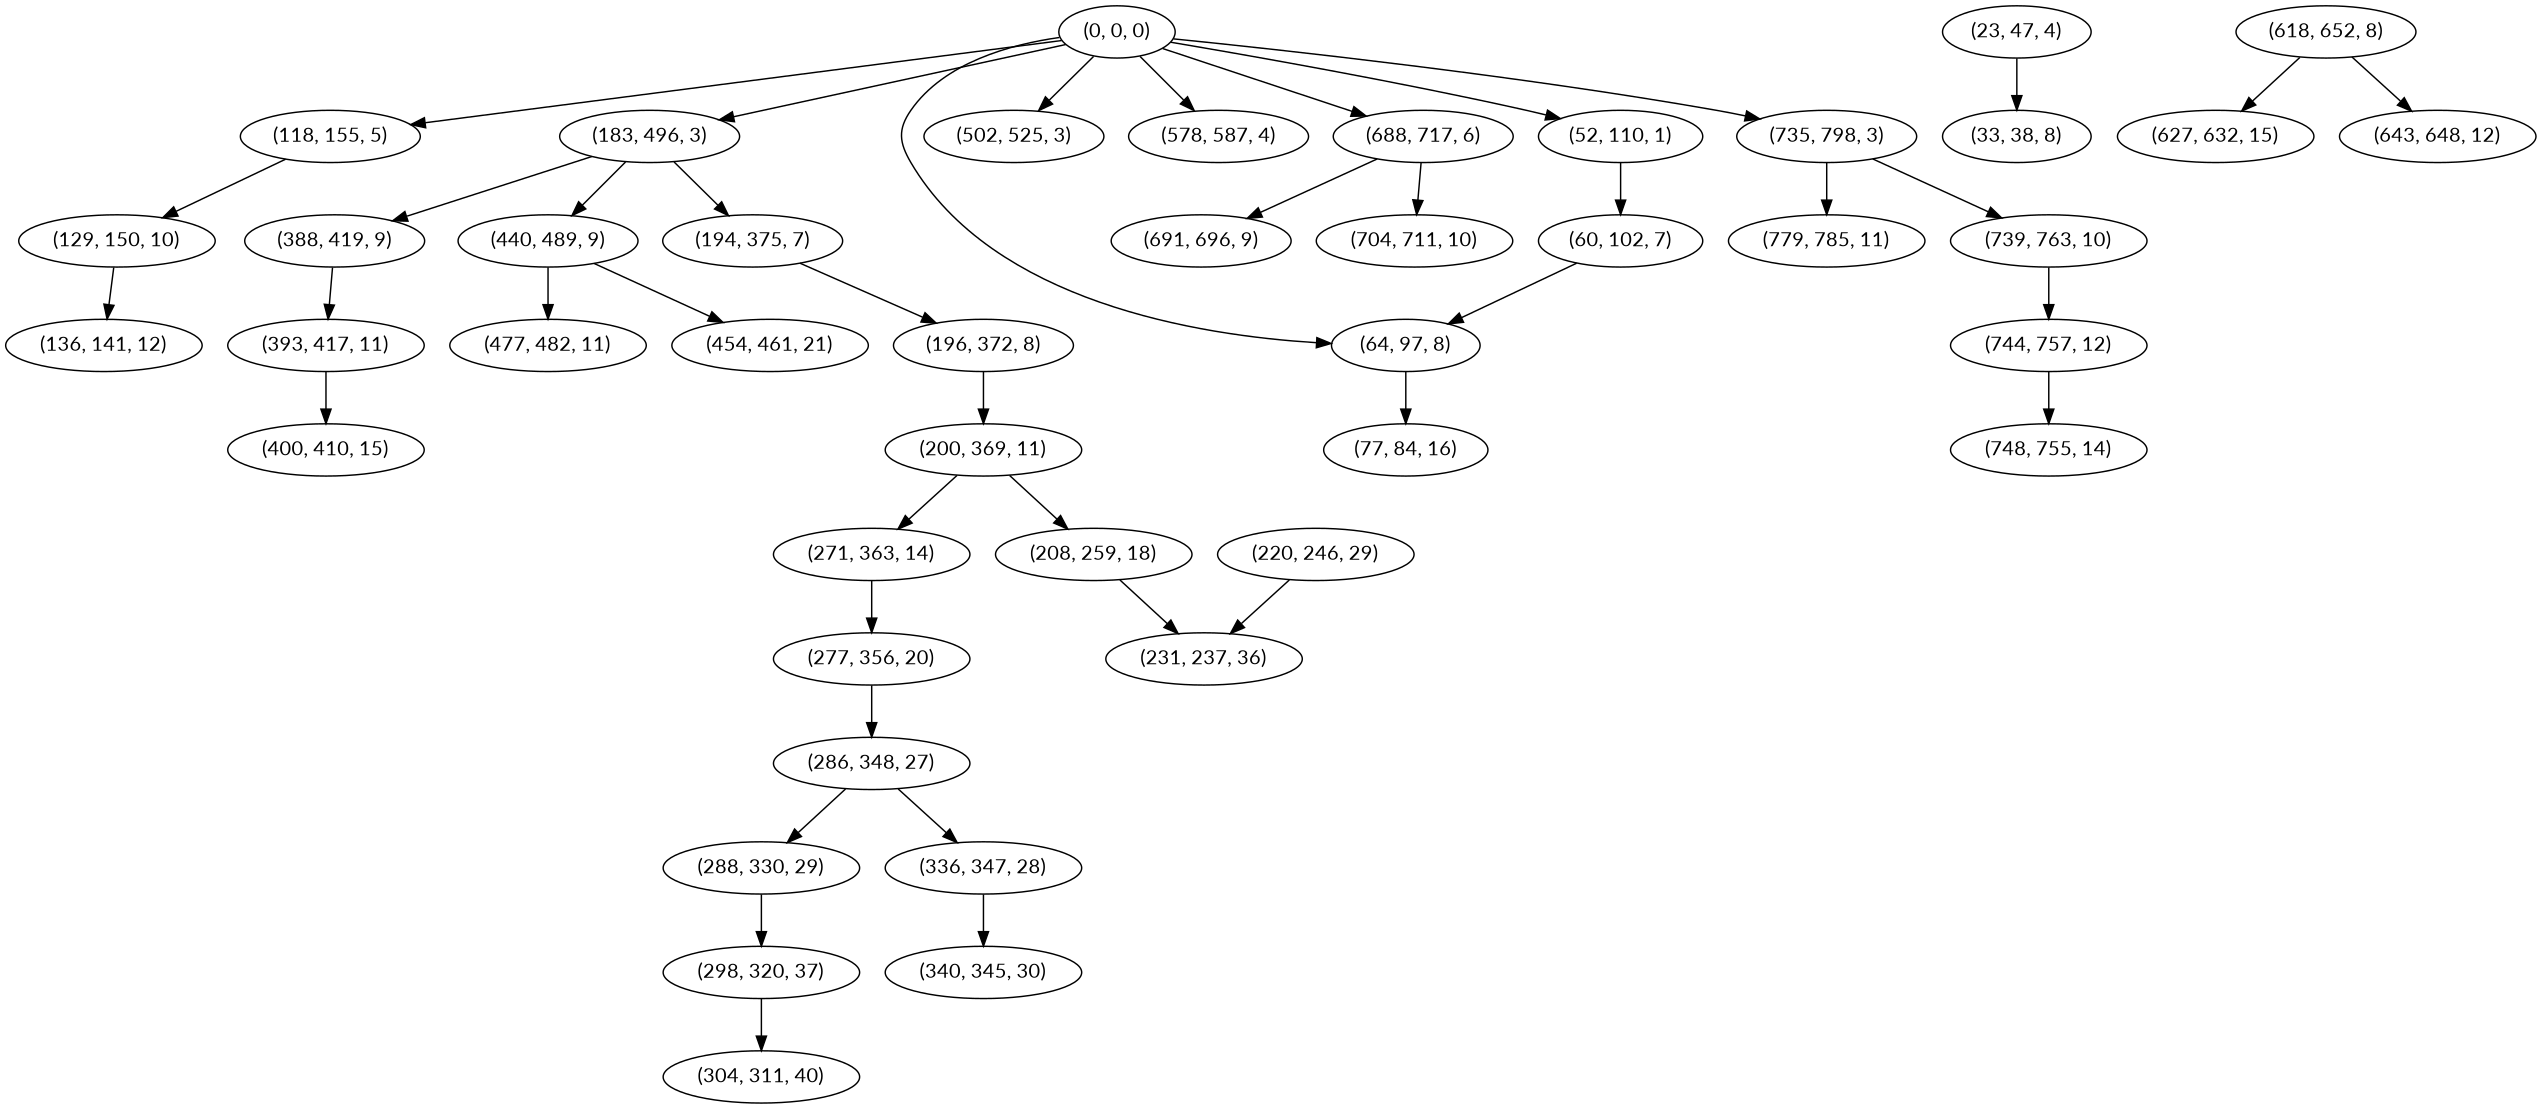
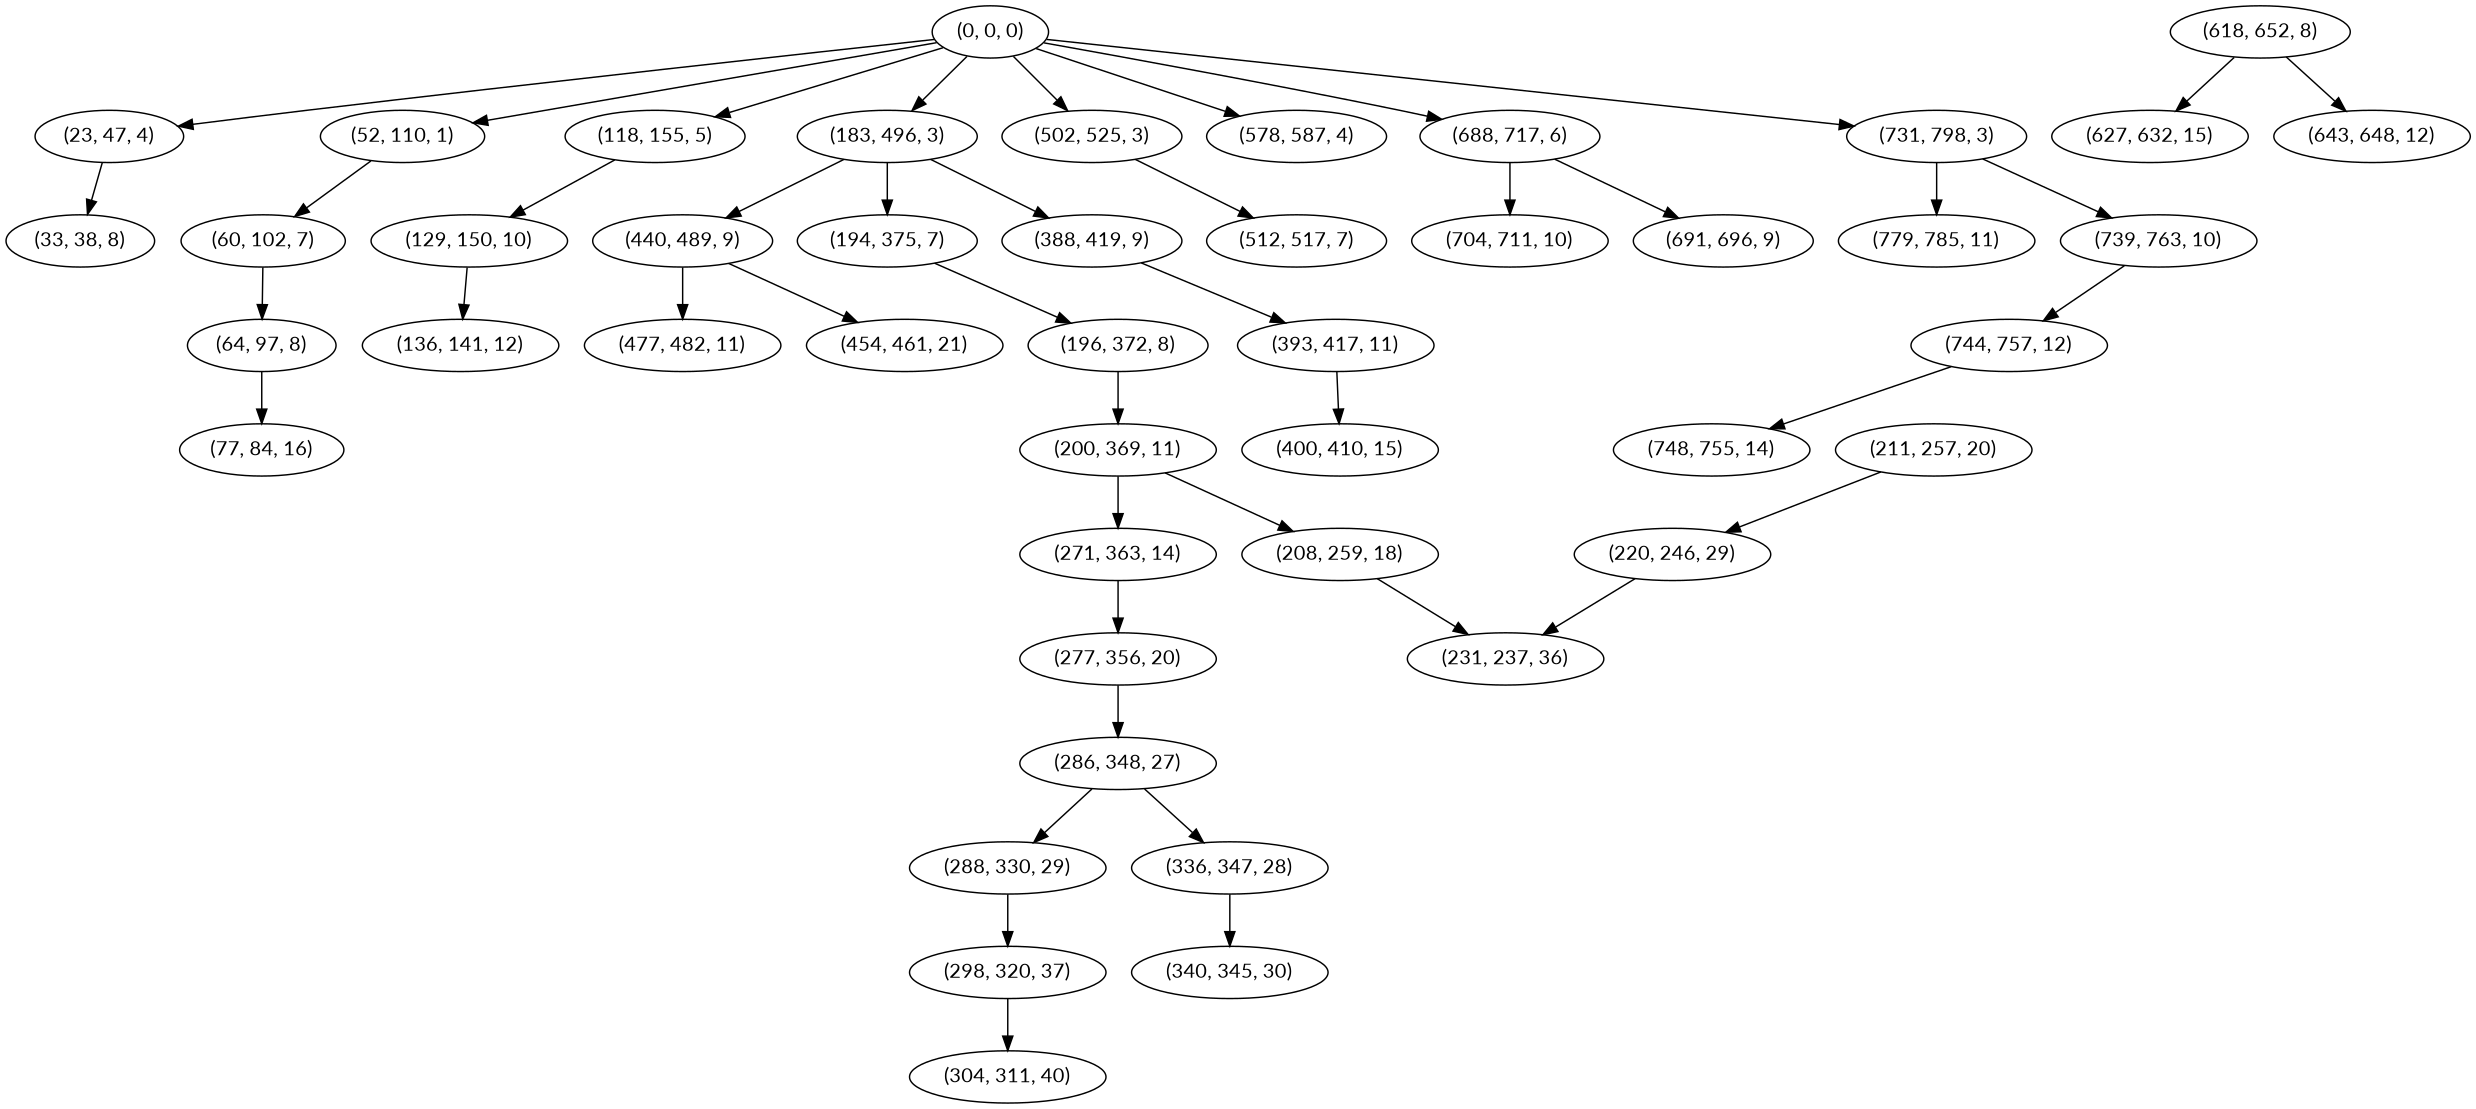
(1827, 136) -> (1937, 136)
none -> (1297, 241)
(991, 247) -> (563, 81)
none -> (1934, 450)
